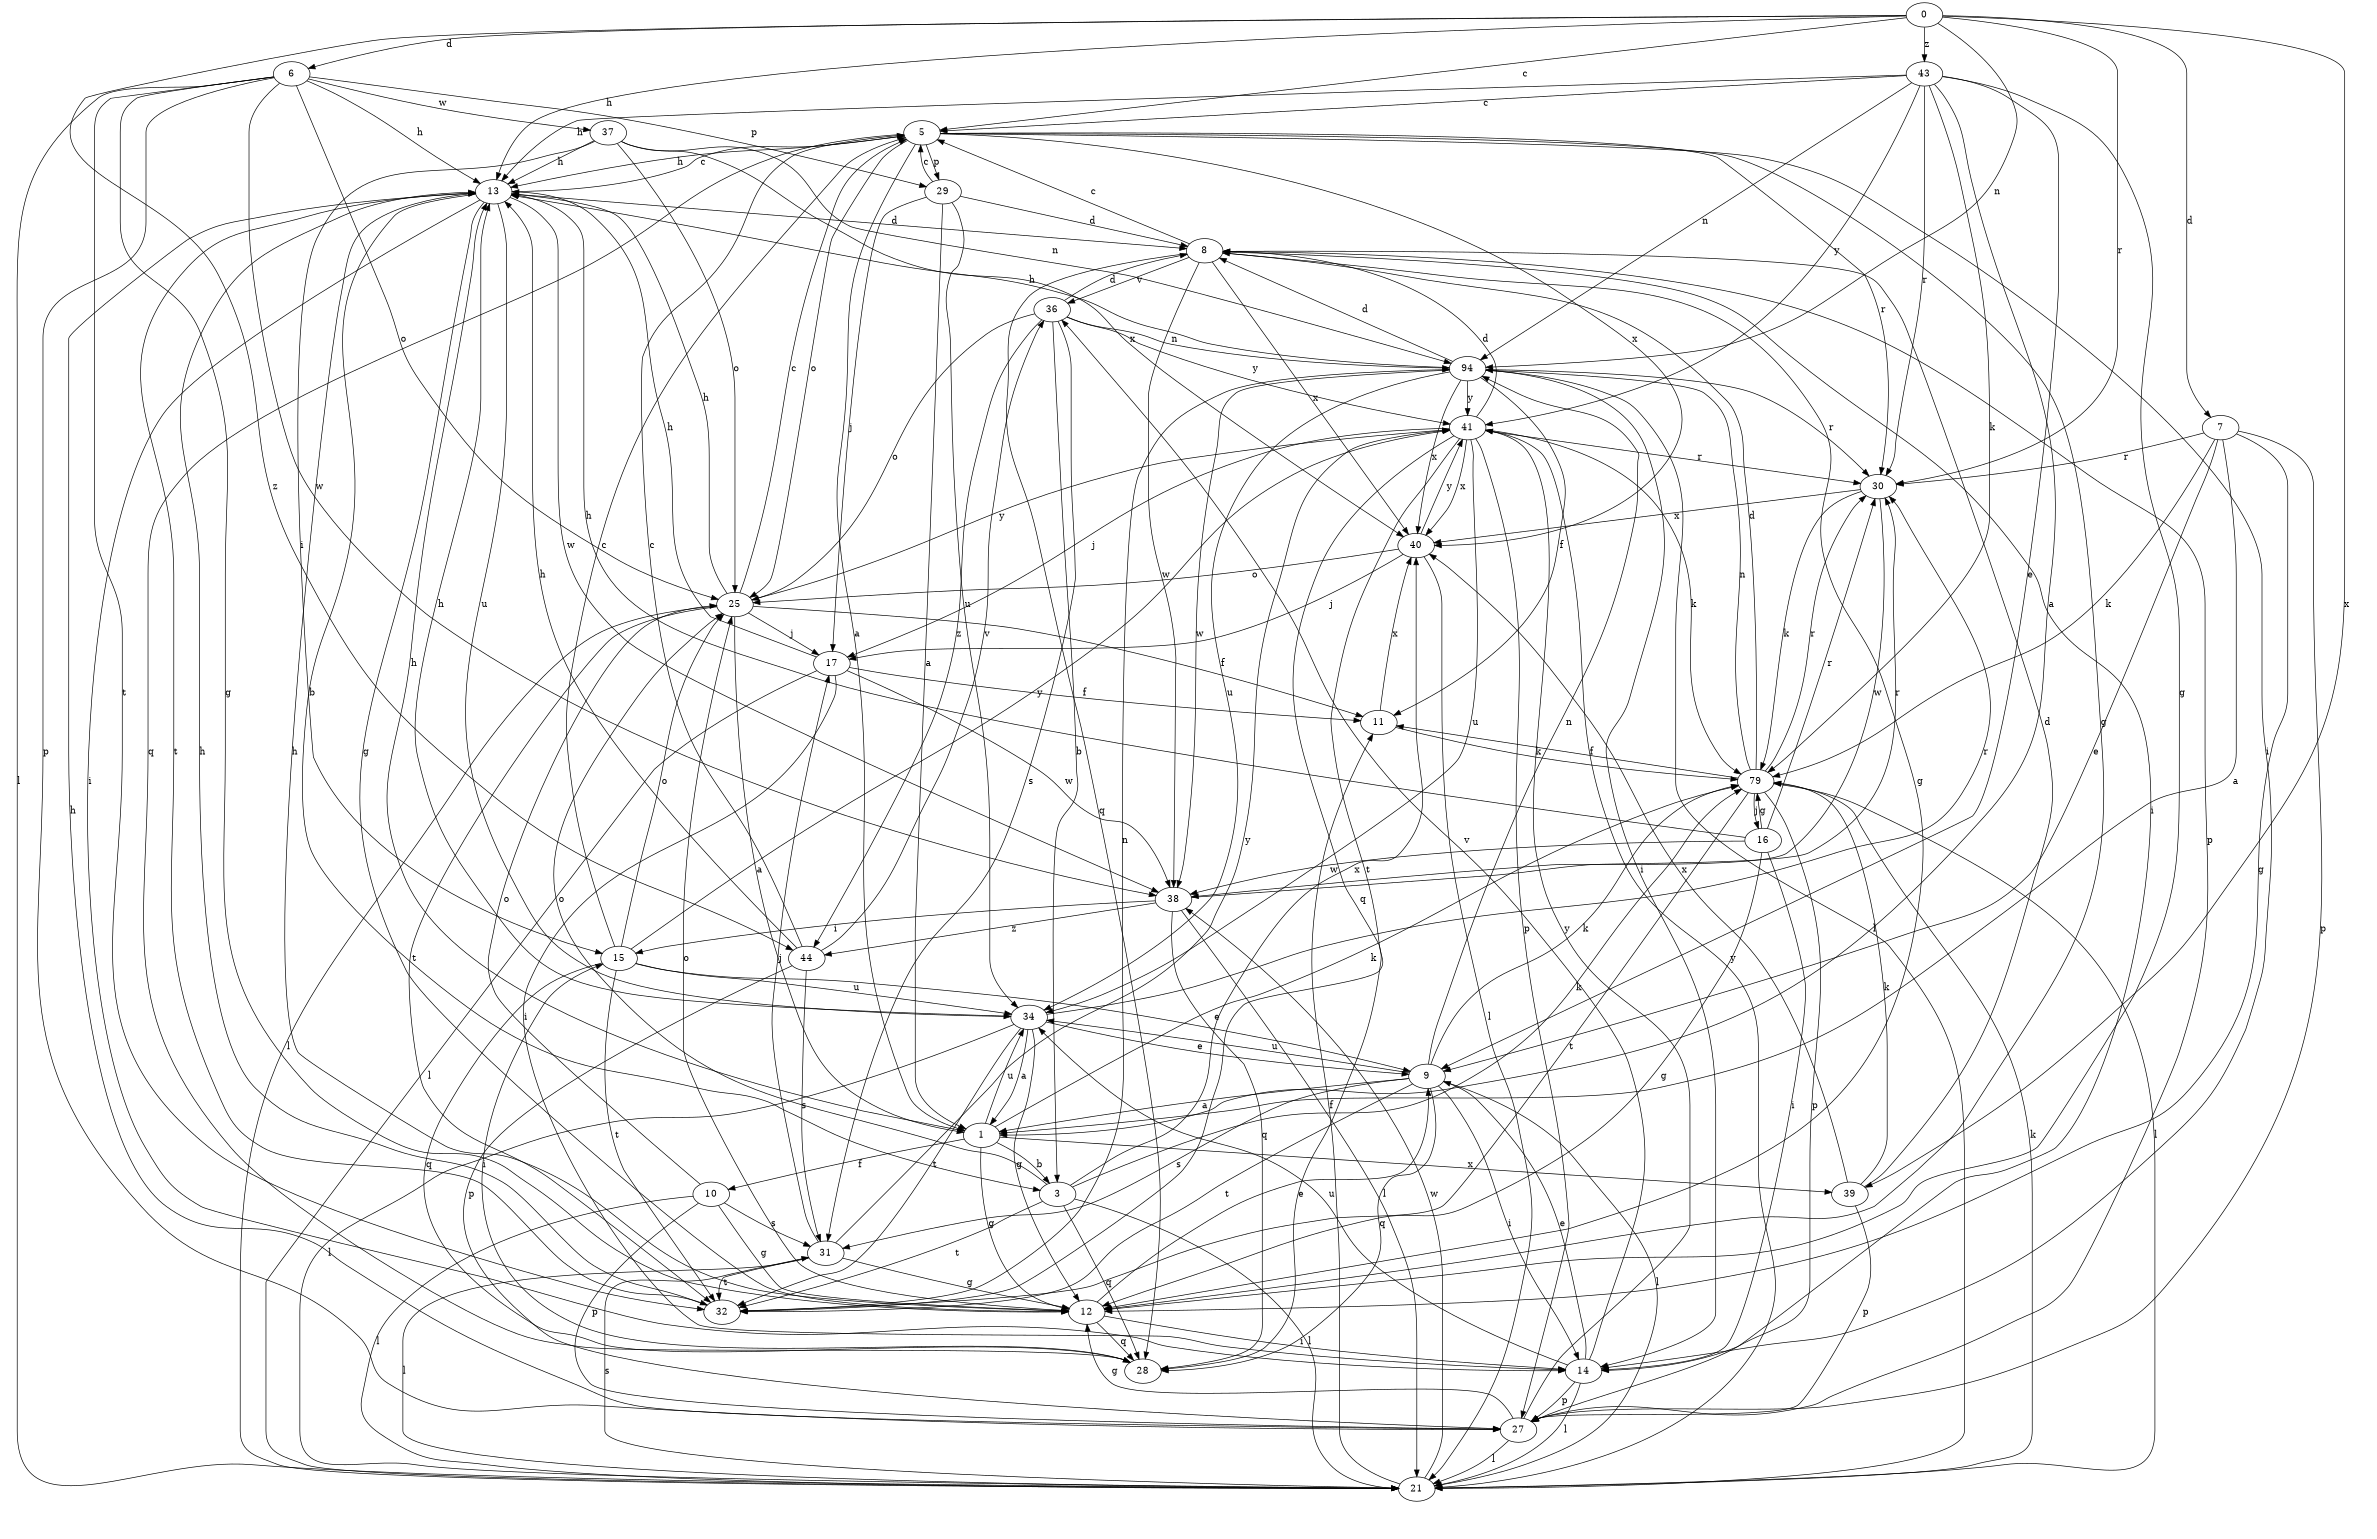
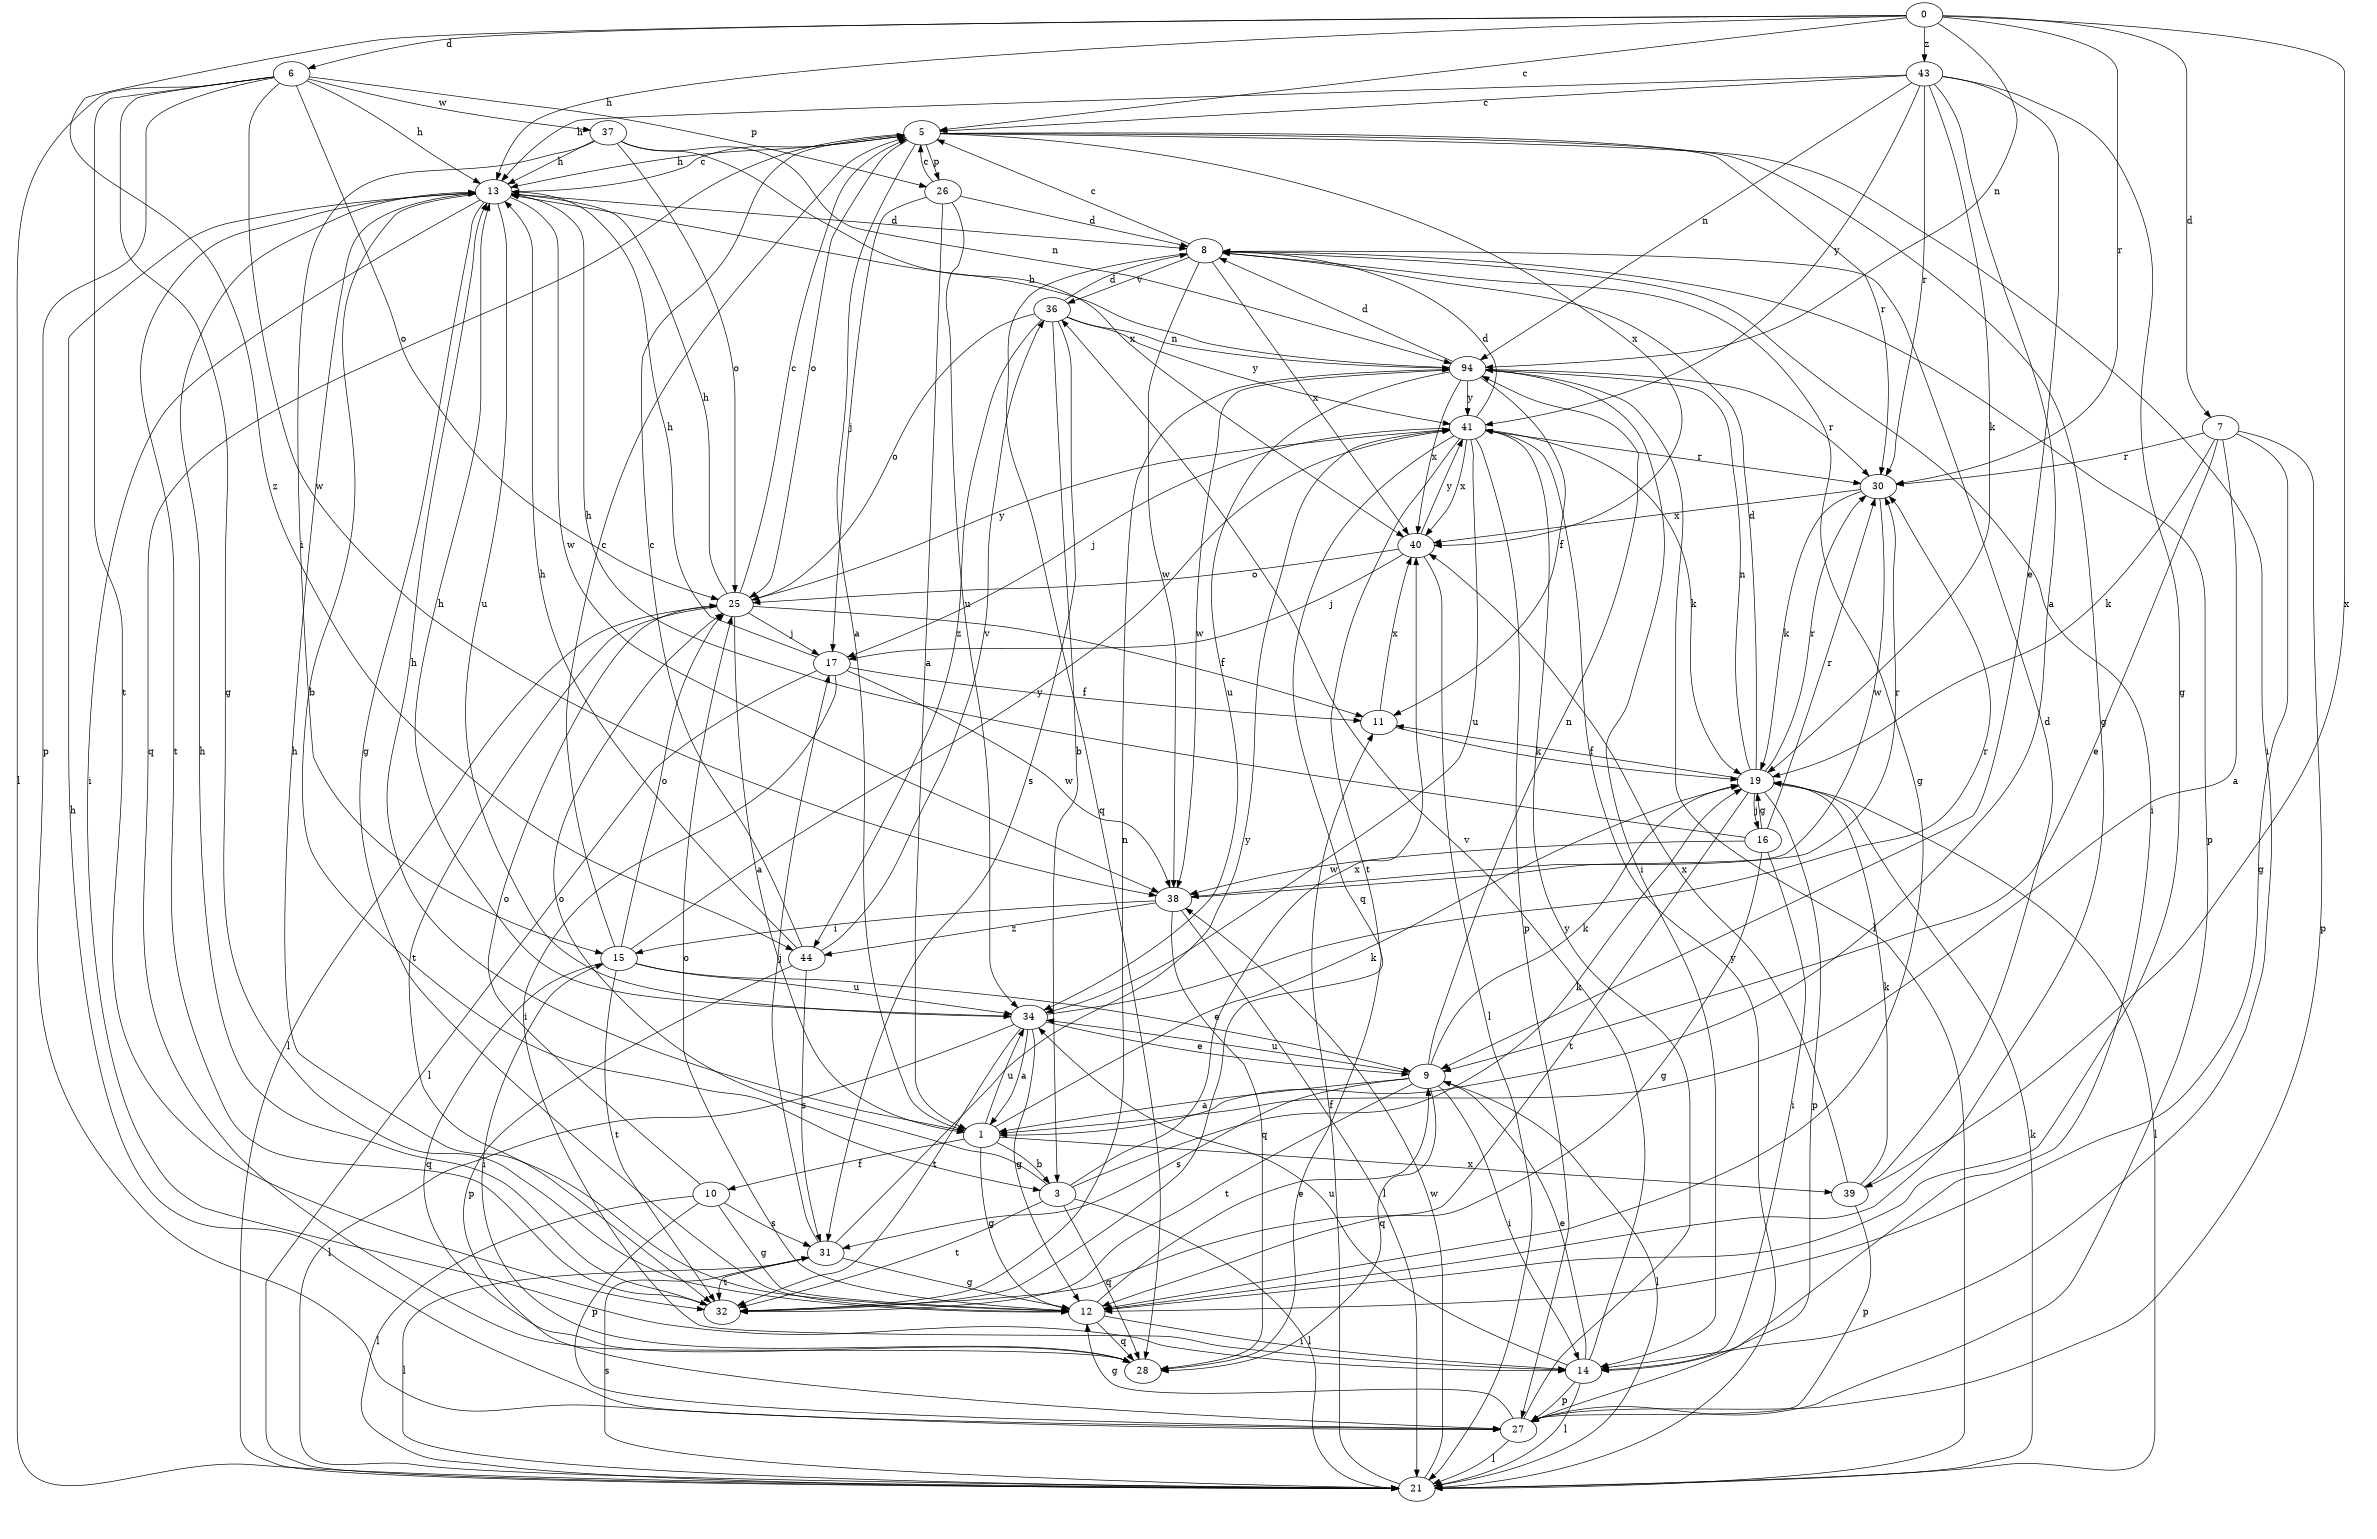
(943, 192) -> (943, 192)
(1756, 781) -> (1756, 781)
